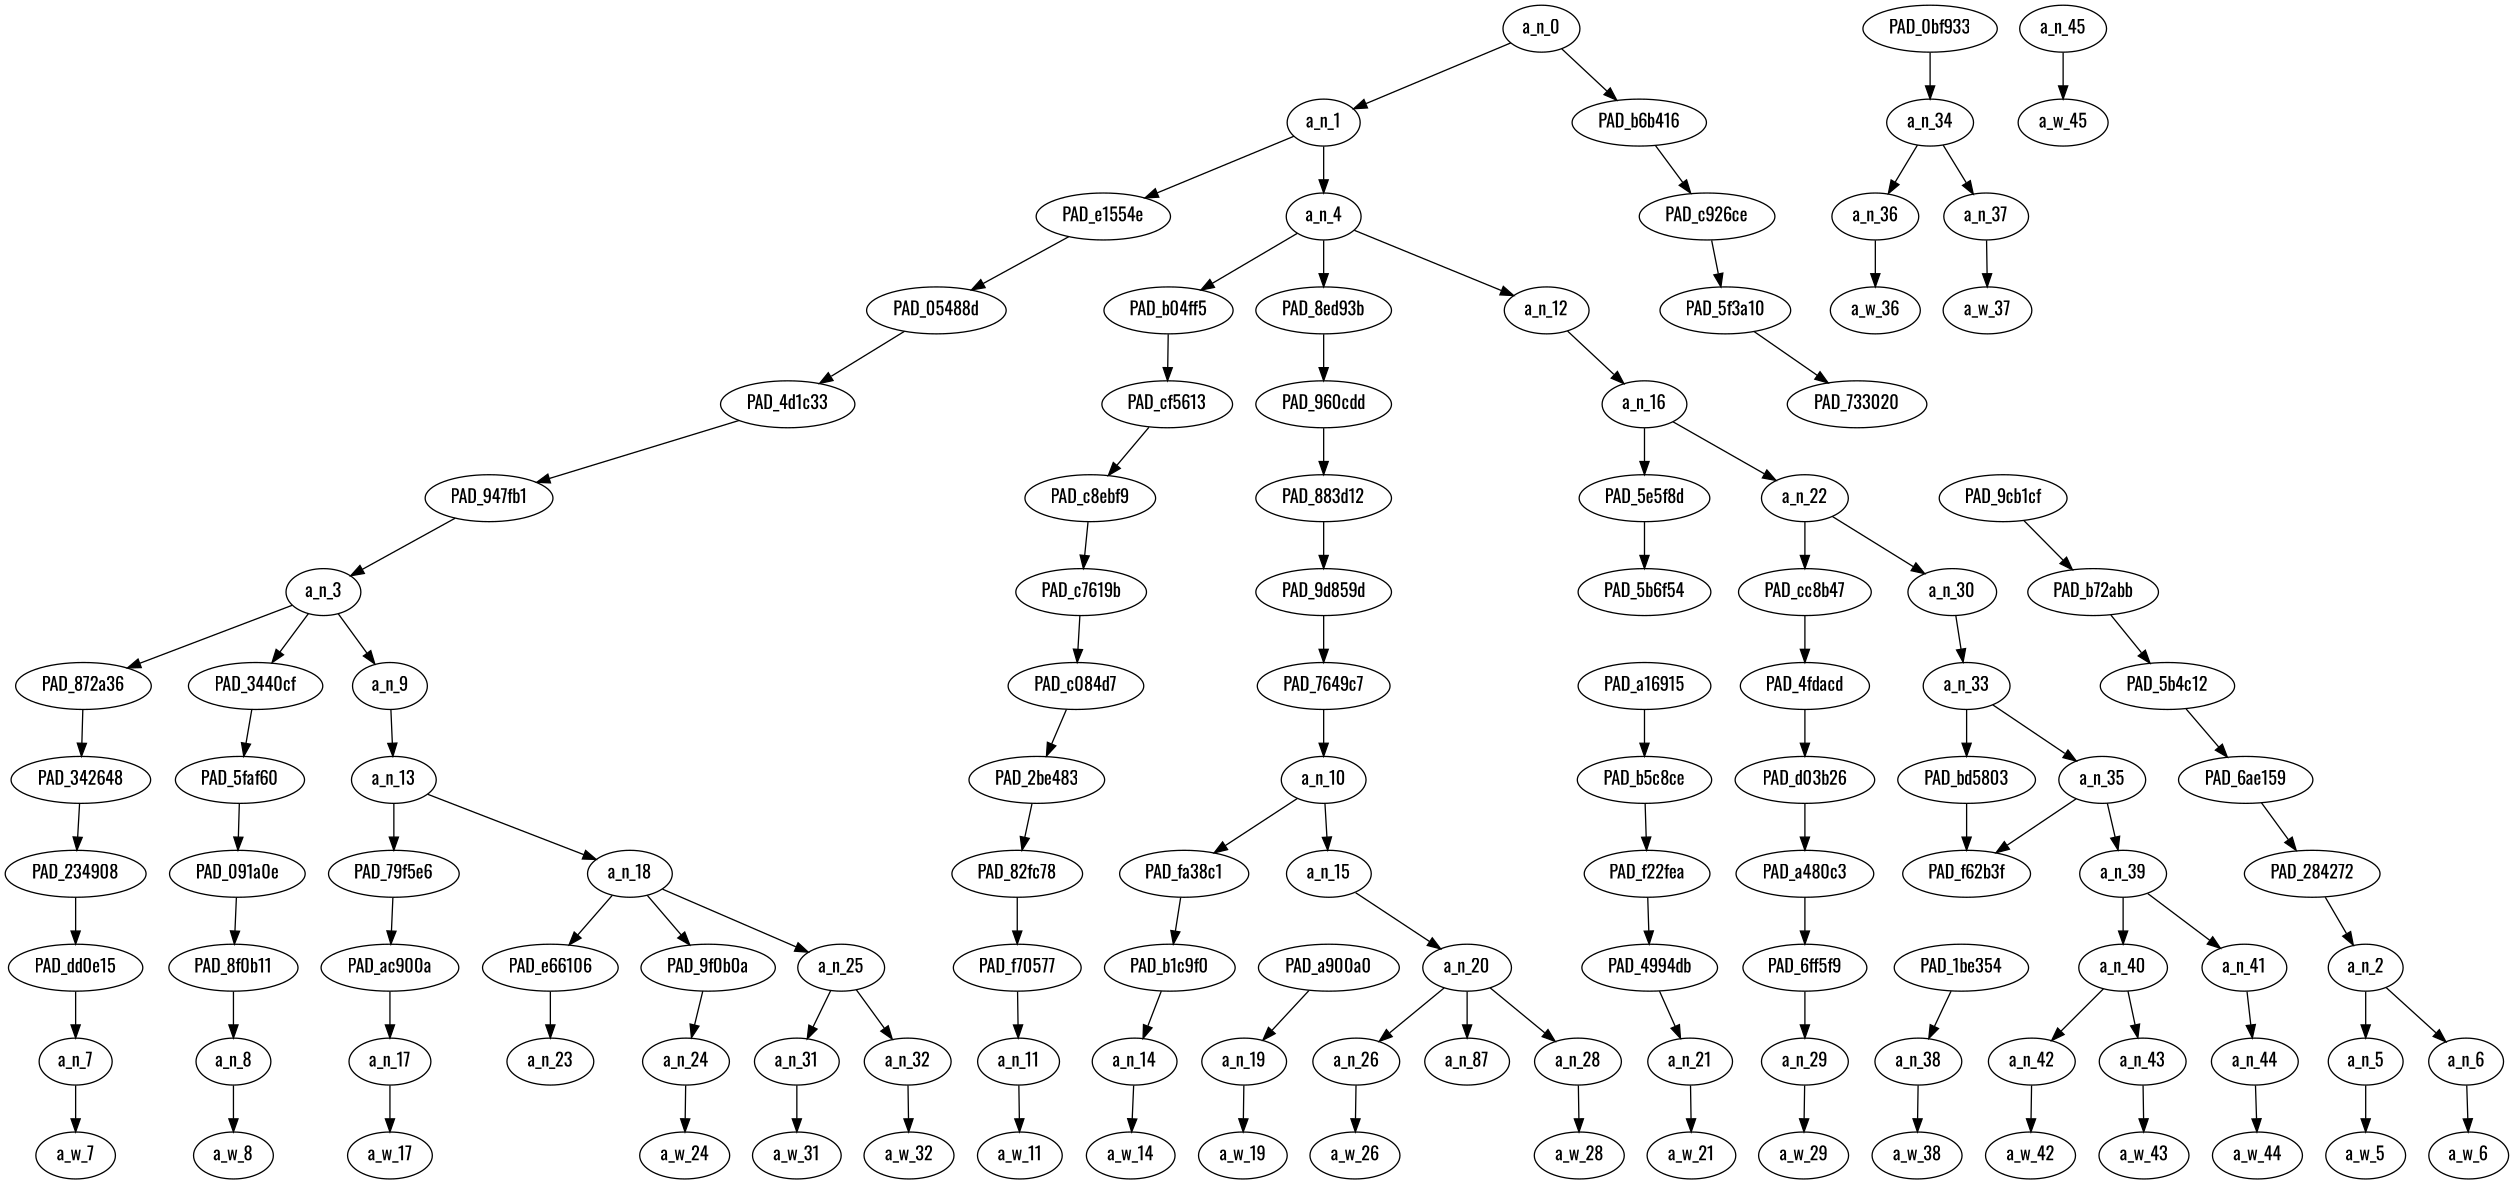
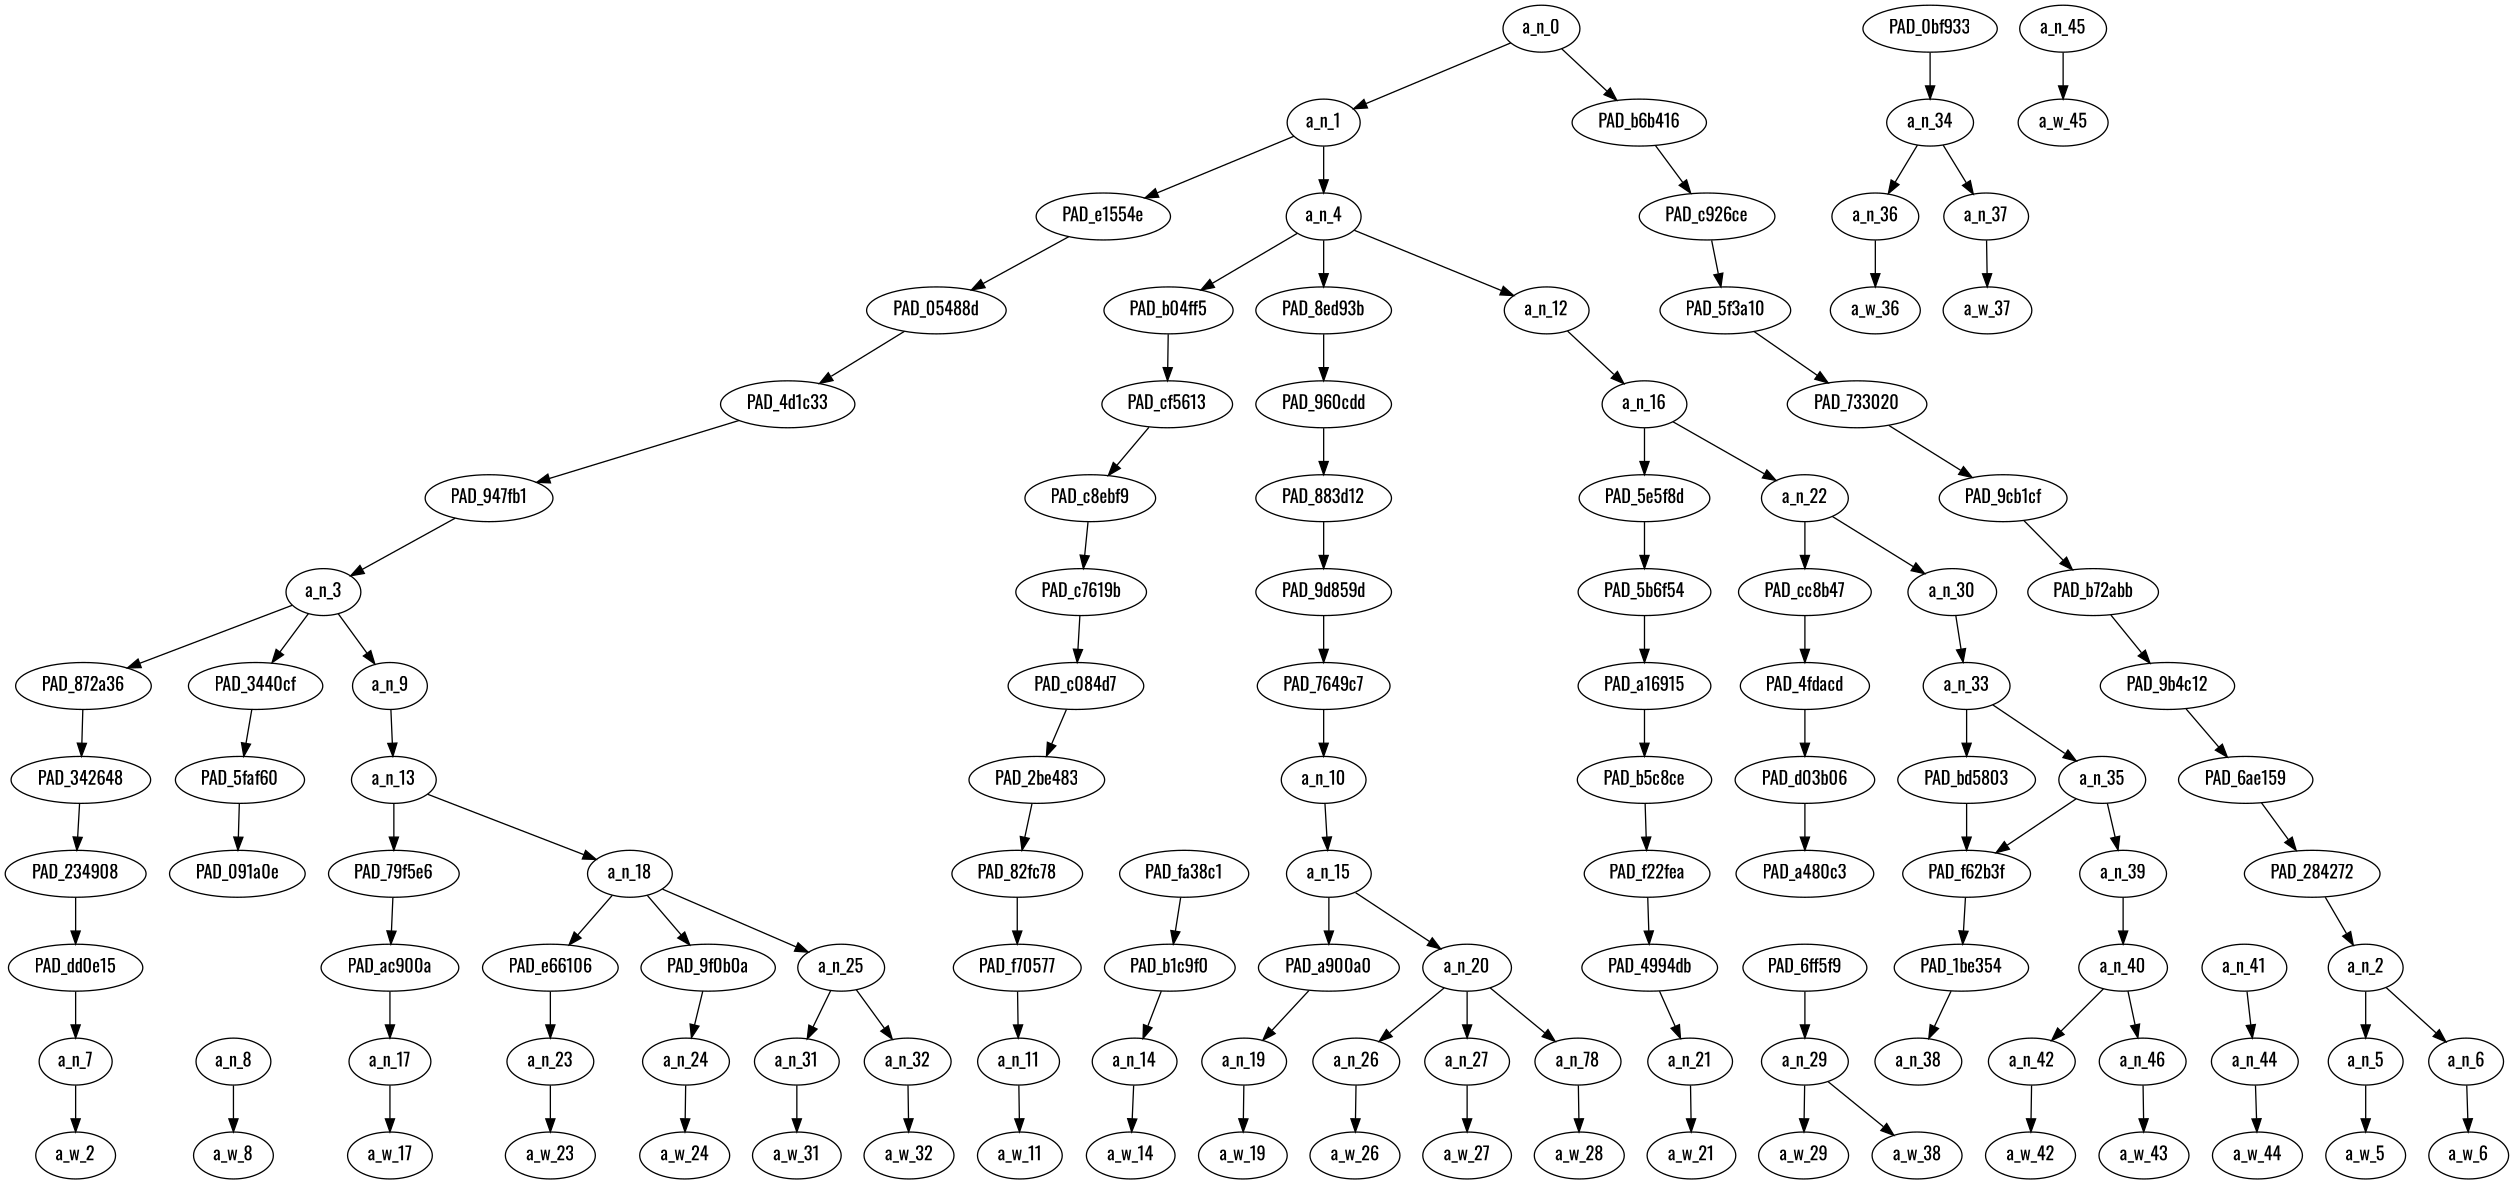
none -> (1925, 448)
none -> (1645, 633)
(2168, 686) -> (2168, 686)
(1805, 780) -> (1805, 780)
(1261, 822) -> none
none -> (1329, 914)
(1805, 914) -> none
none -> (1964, 914)
(2179, 917) -> none
(233, 968) -> none
(1467, 1062) -> (1467, 1062)
(1578, 1062) -> (1578, 1062)
(2143, 1062) -> (2143, 1062)
(1918, 1102) -> (1856, 1104)
(76, 1155) -> (76, 1155)
none -> (550, 1155)
none -> (1467, 1155)
